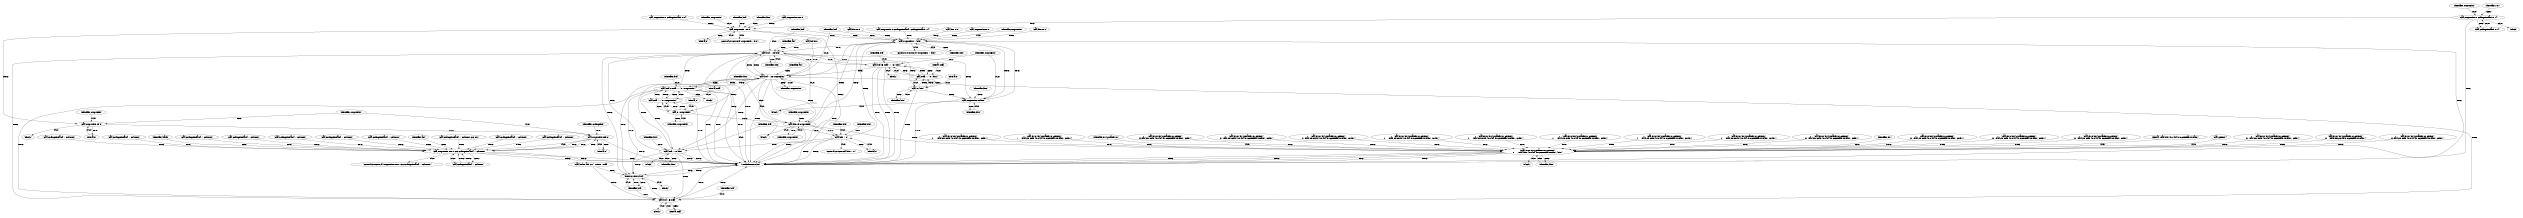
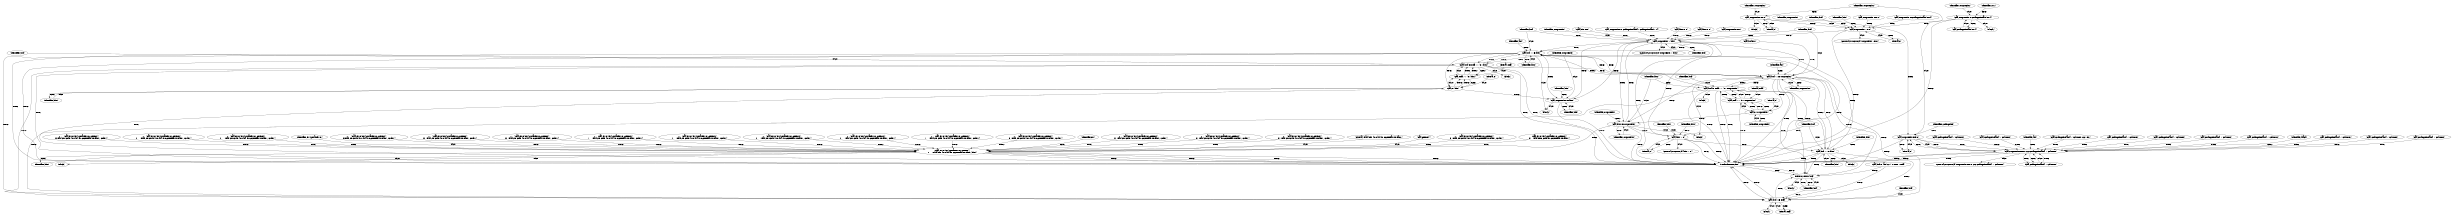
(291, 32) -> (1806, 24)
none -> (108, 194)
